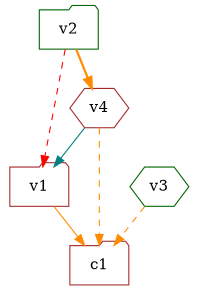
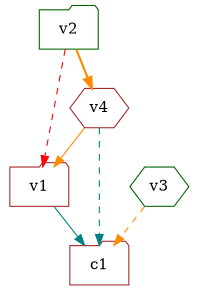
(73, 143) -> (73, 143)
(99, 181) -> (99, 181)
(66, 222) -> (66, 222)
